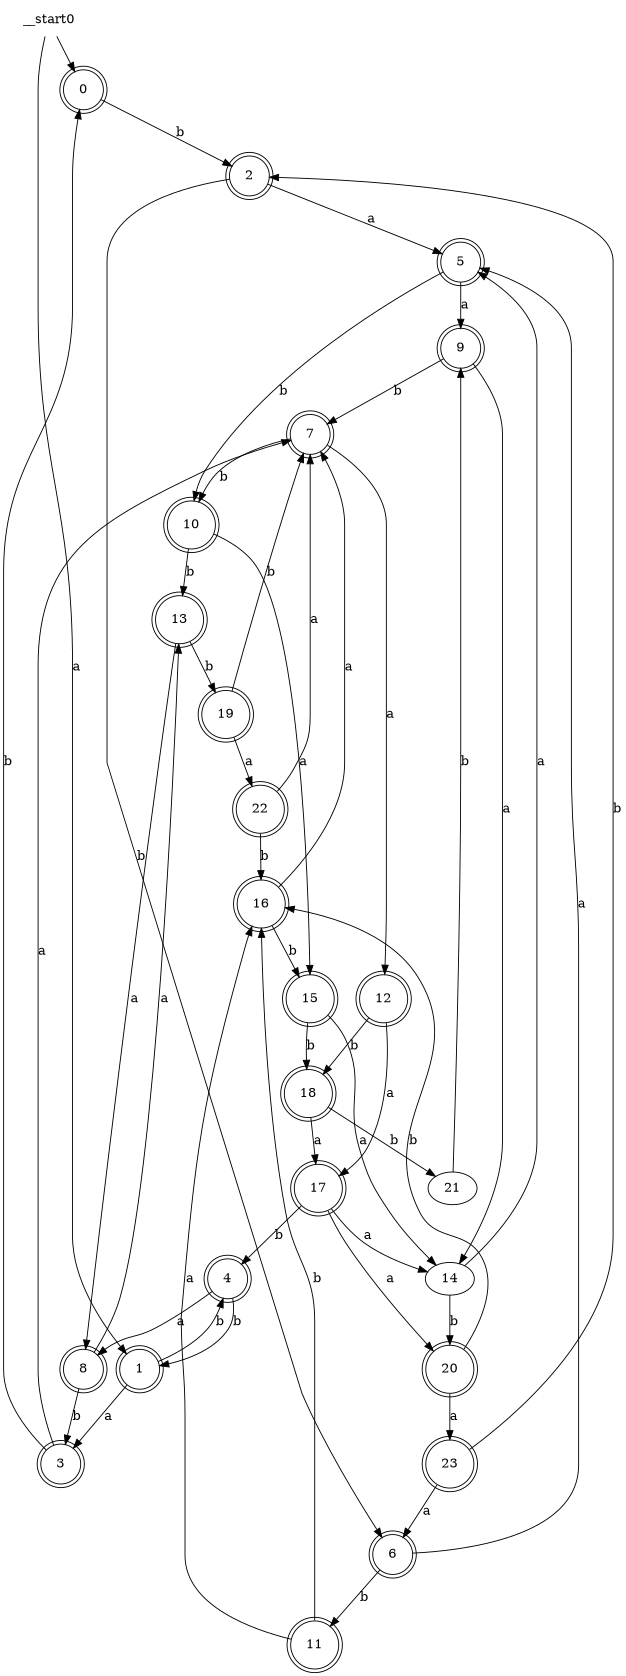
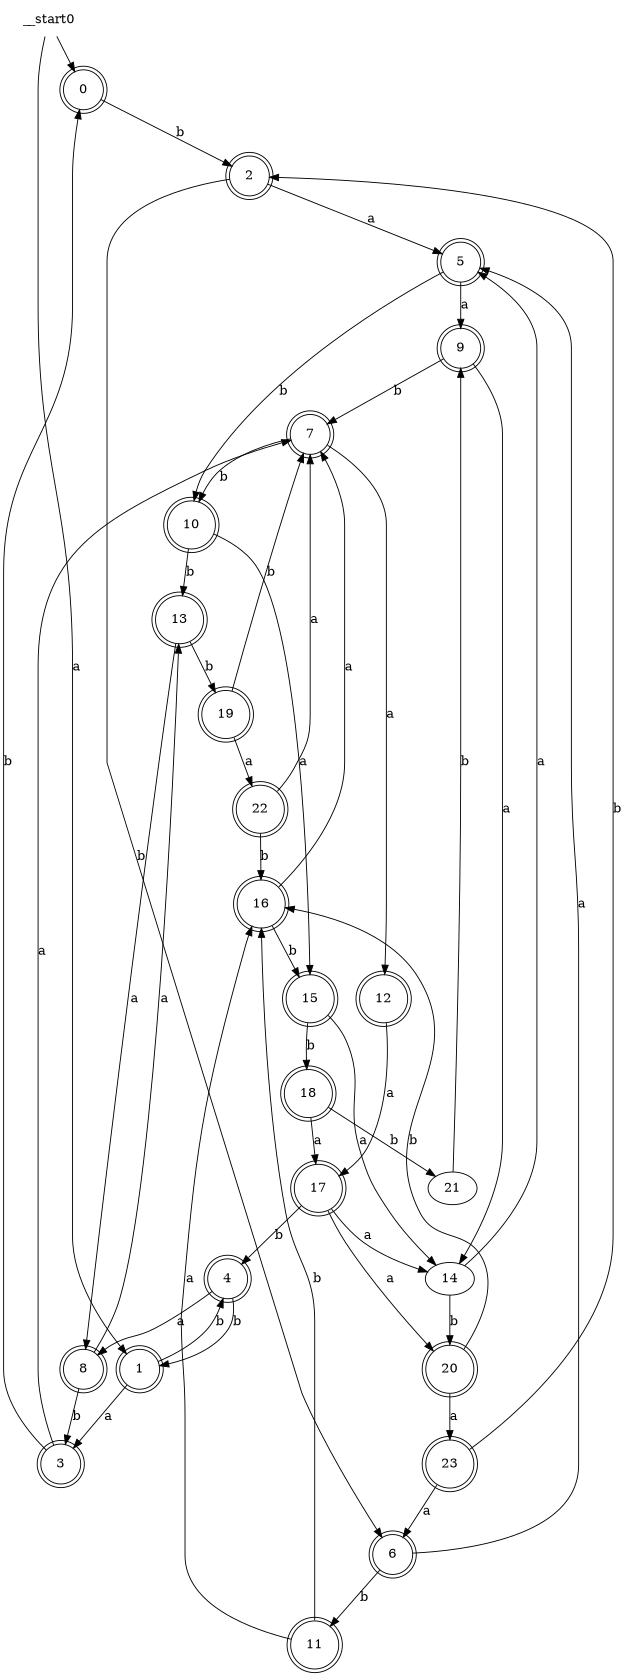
(352, 1039) -> none
